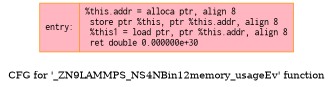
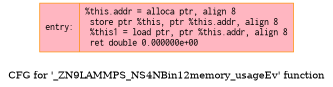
(142, 43) -> (142, 43)
